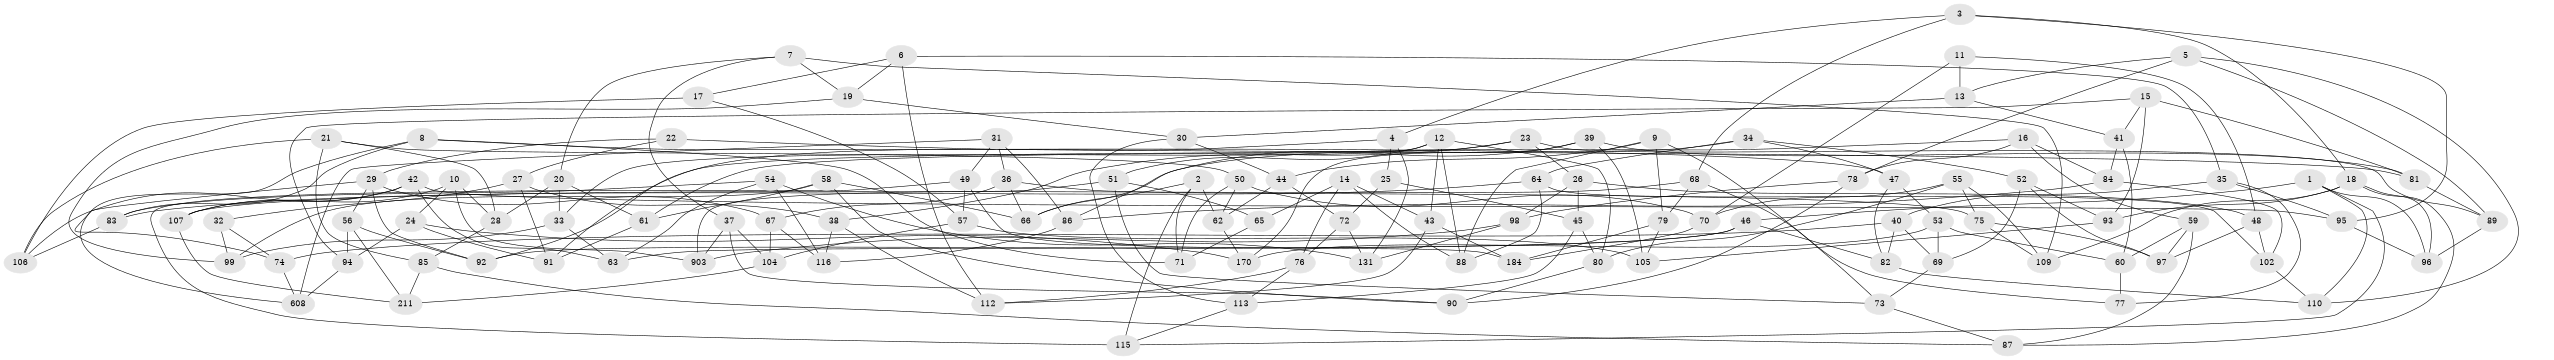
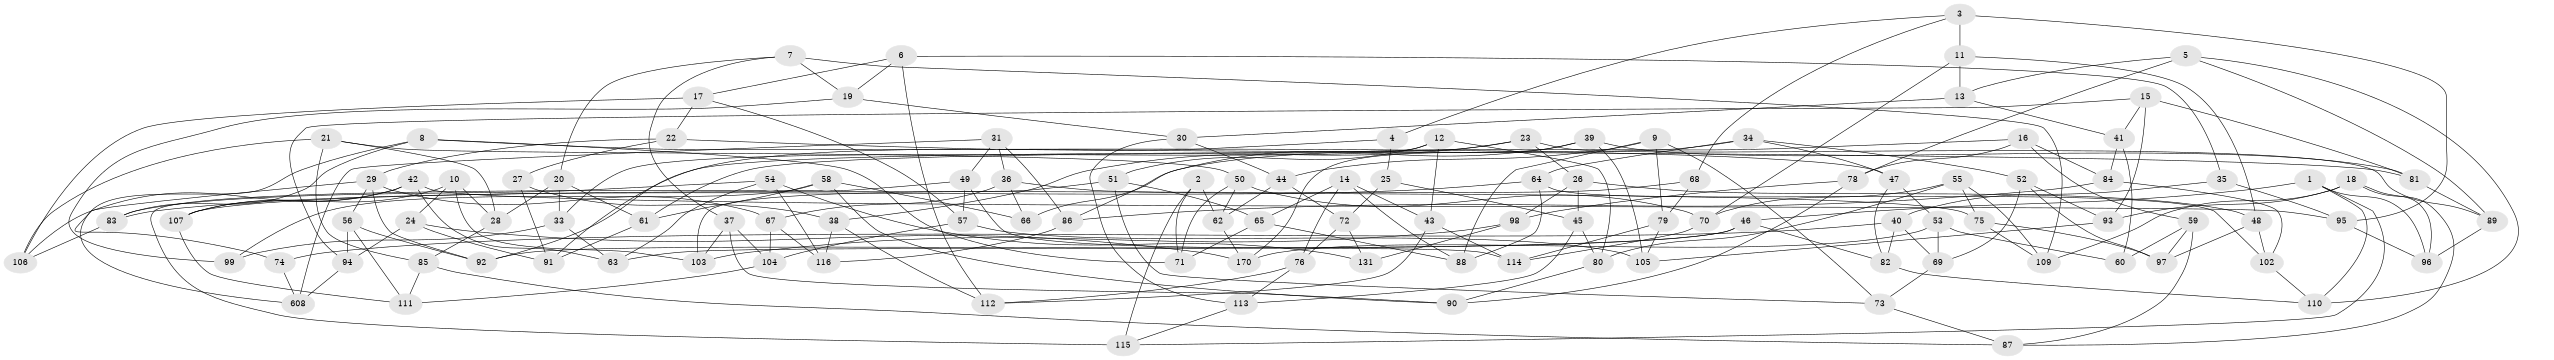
(2185, 38) -> (1960, 35)
none -> (683, 120)
(1111, 197) -> none
(1450, 198) -> (1361, 242)
(1403, 201) -> none
(219, 221) -> none
(699, 263) -> (699, 263)
(1514, 263) -> (1514, 263)
(406, 304) -> (406, 304)
(2120, 304) -> none
